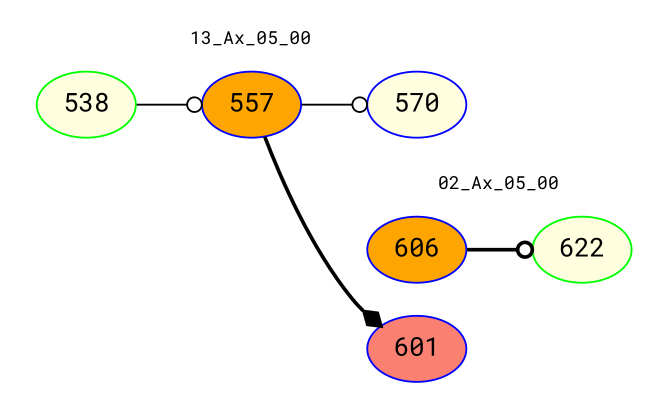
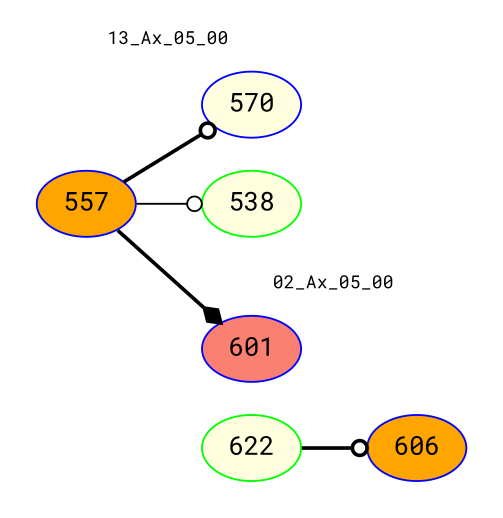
(162, 105) -> (162, 204)
(327, 105) -> (162, 158)
(492, 250) -> (327, 448)
